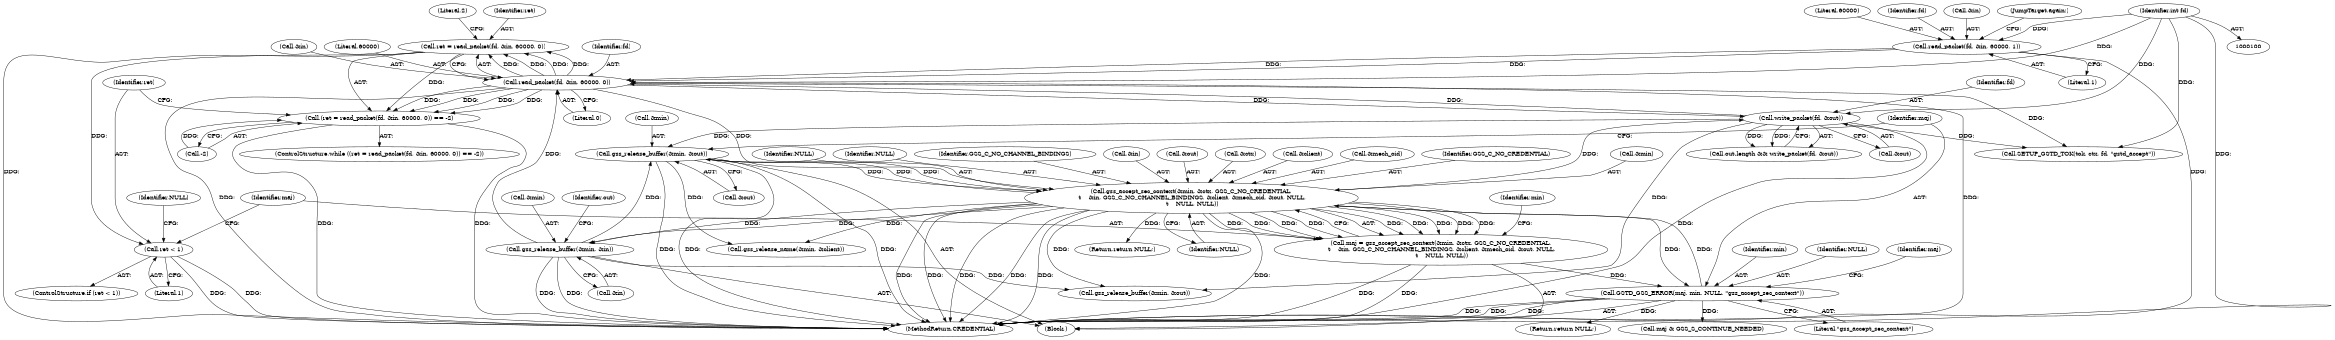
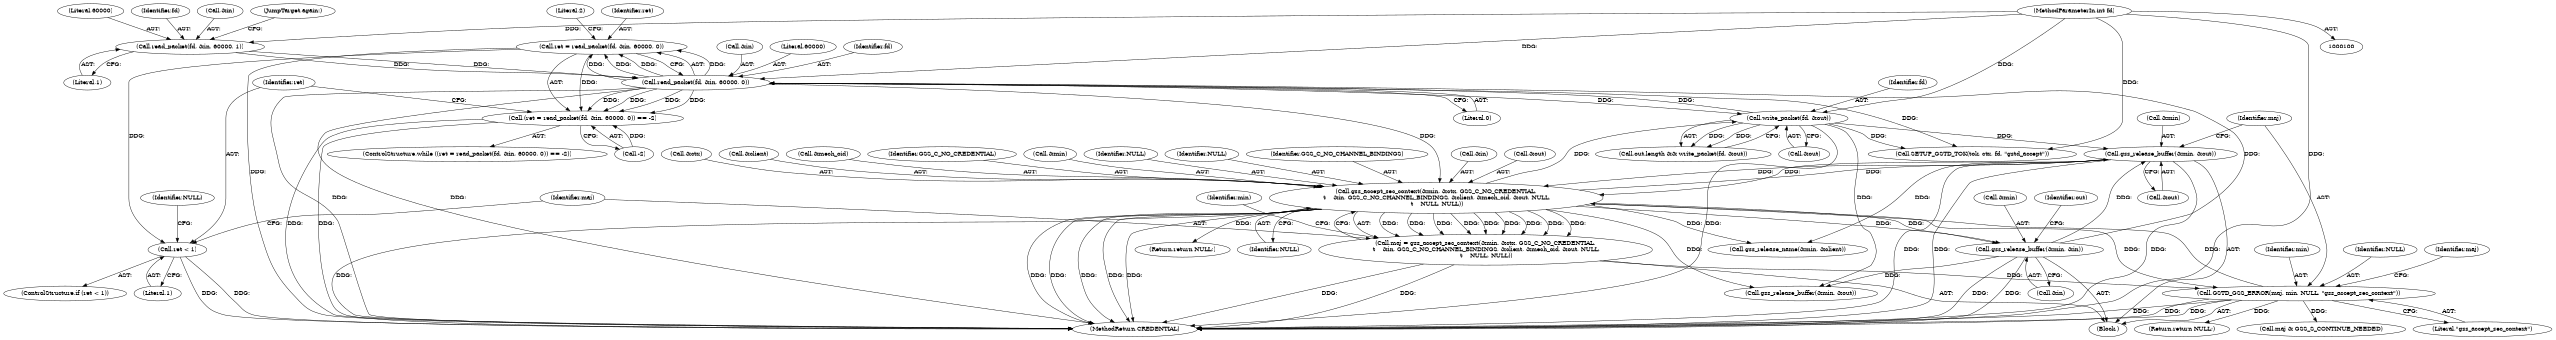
(2164, 11) -> (2074, 11)
(1932, 315) -> none
